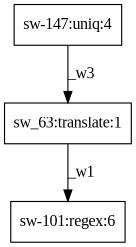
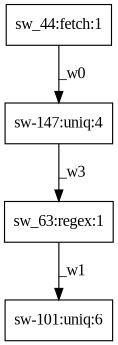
none -> (59, 25)
(68, 123) -> (59, 222)
(68, 222) -> (59, 320)
